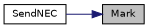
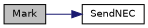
(79, 14) -> (59, 14)
